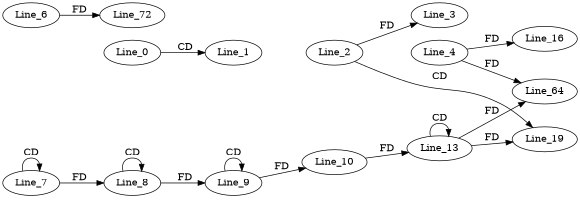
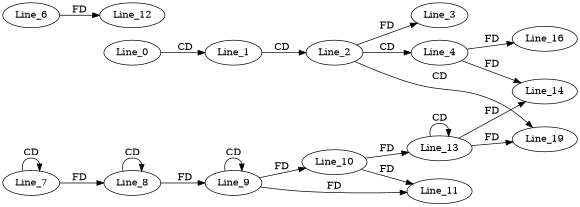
(132, 15) -> (132, 15)
none -> (280, 53)
none -> (383, 53)
(545, 91) -> (545, 91)
none -> (440, 191)
